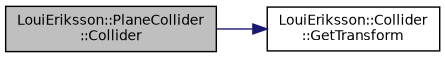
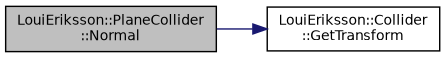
(111, 29) -> (111, 29)
